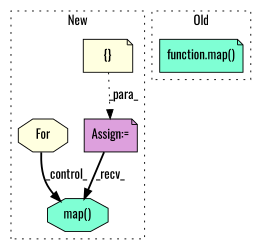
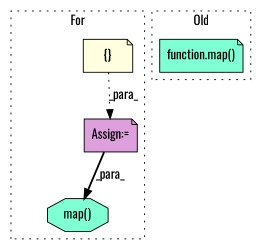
(78, 22) -> (78, 22)
(43, 135) -> none
(110, 175) -> (110, 175)
